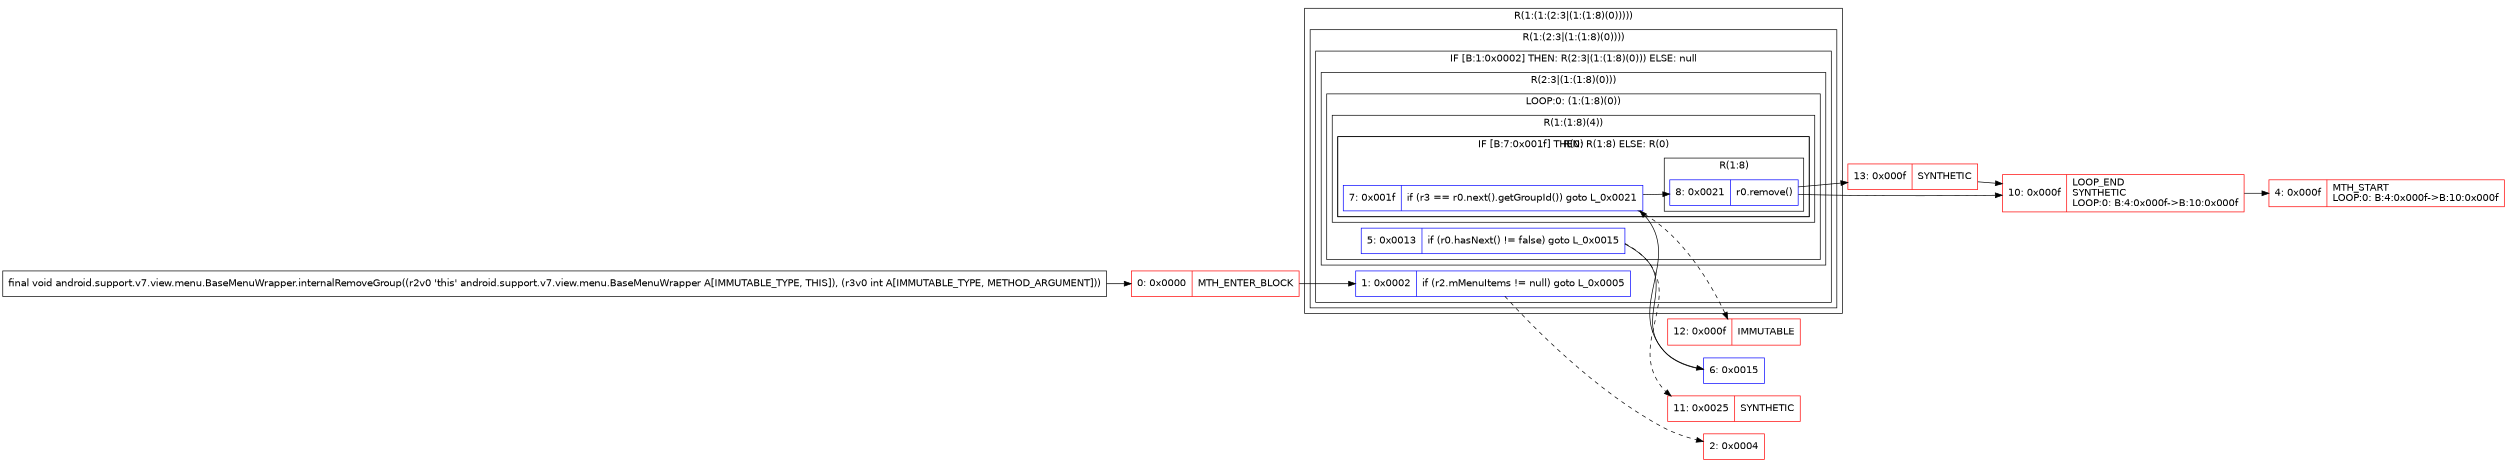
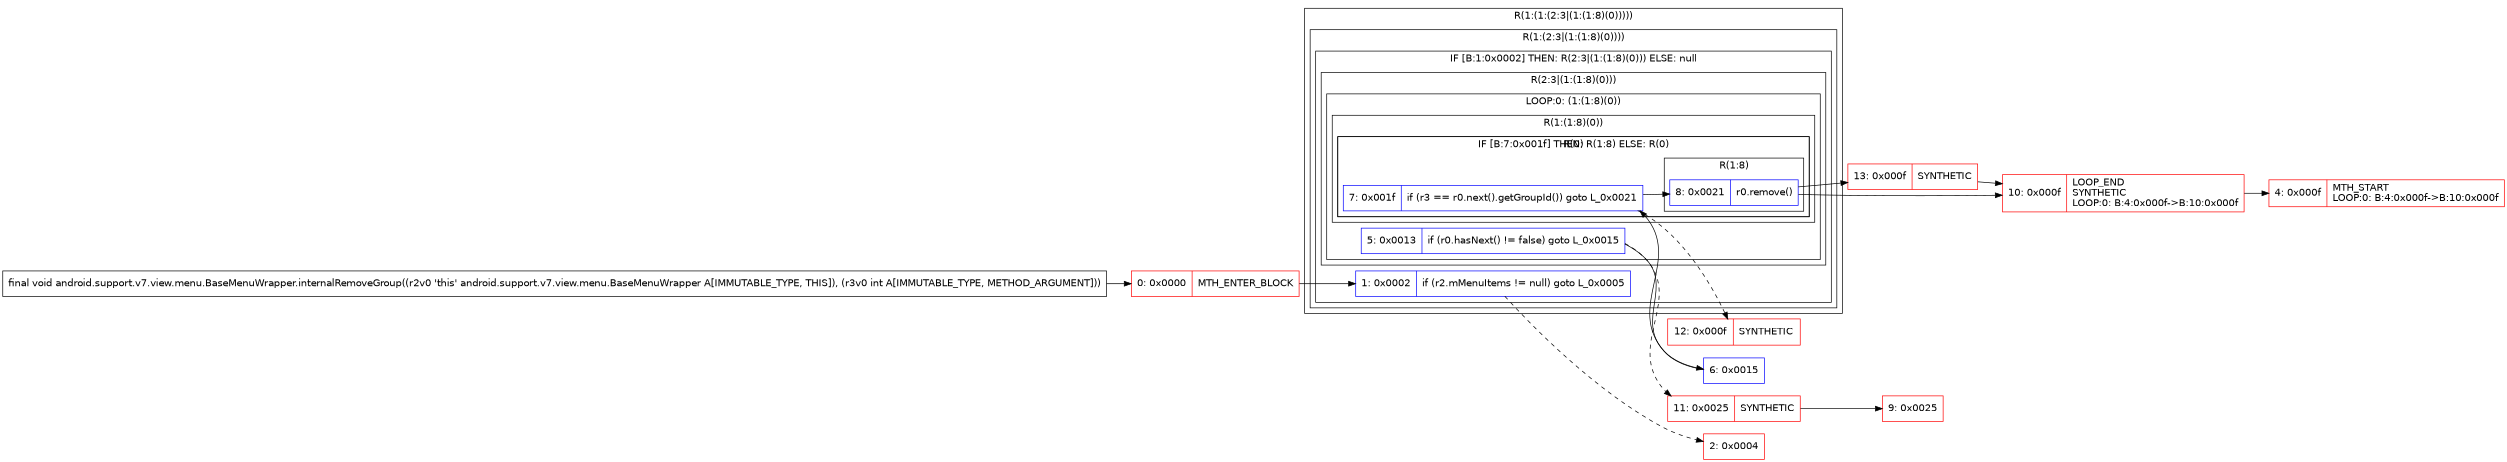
(1573, 123) -> (1573, 123)
(1766, 332) -> (1766, 332)
none -> (1913, 409)
